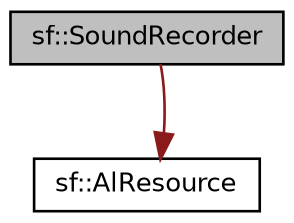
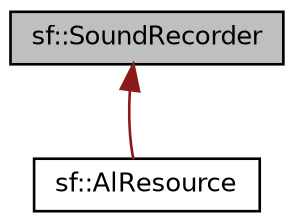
(164, 99) -> (130, 125)
